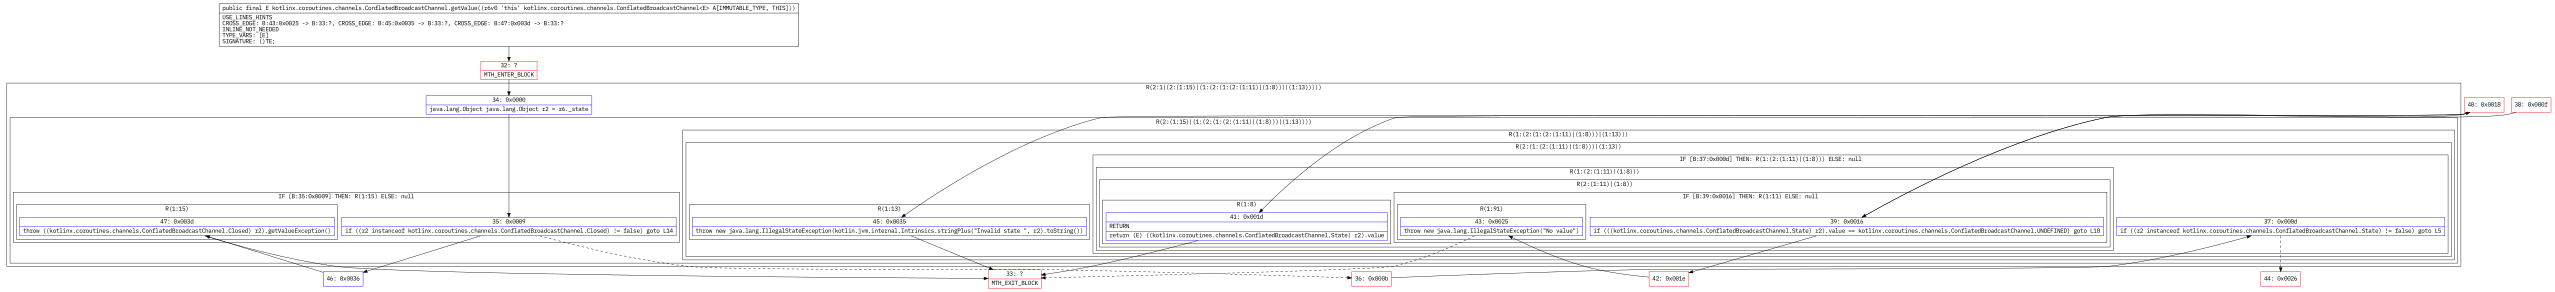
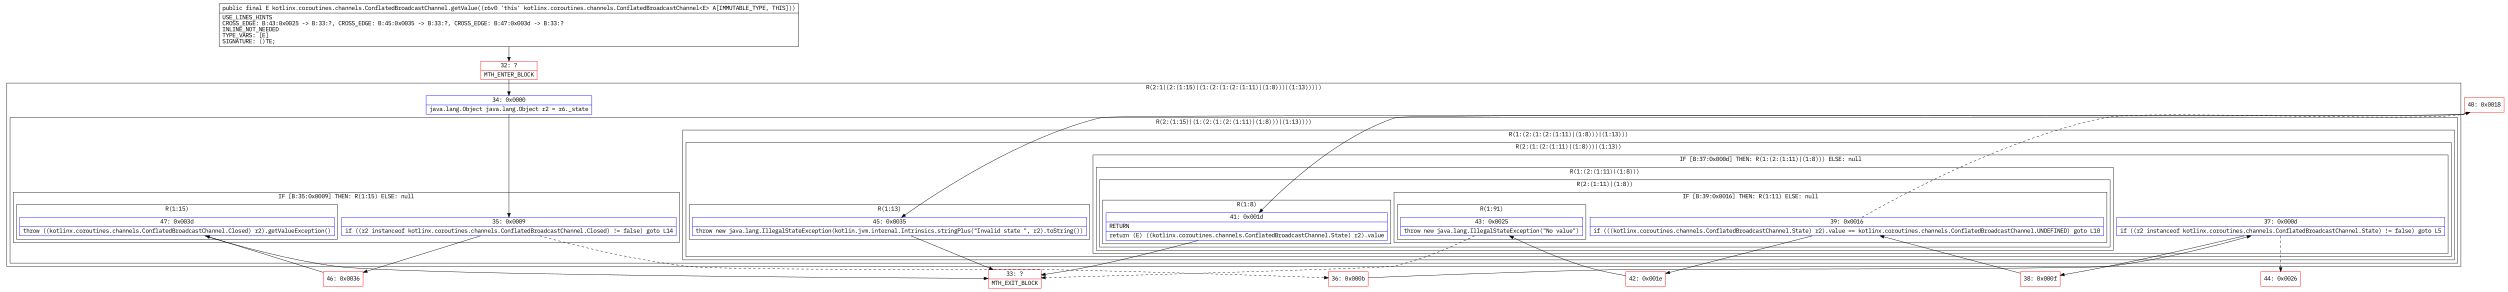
(2154, 115) -> (2092, 121)
none -> (2181, 251)
(343, 279) -> (343, 279)
